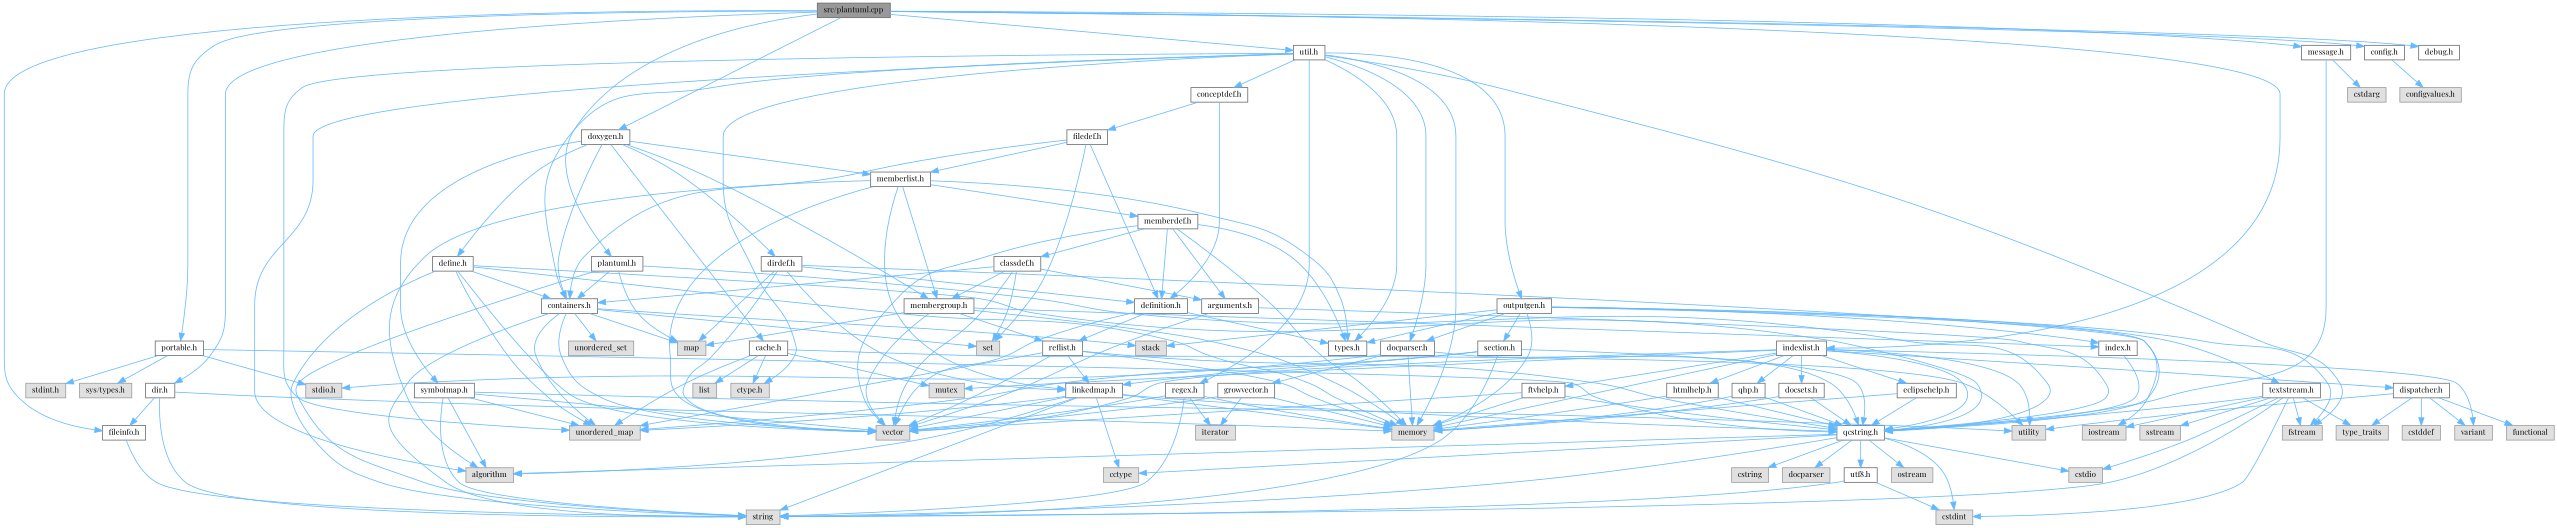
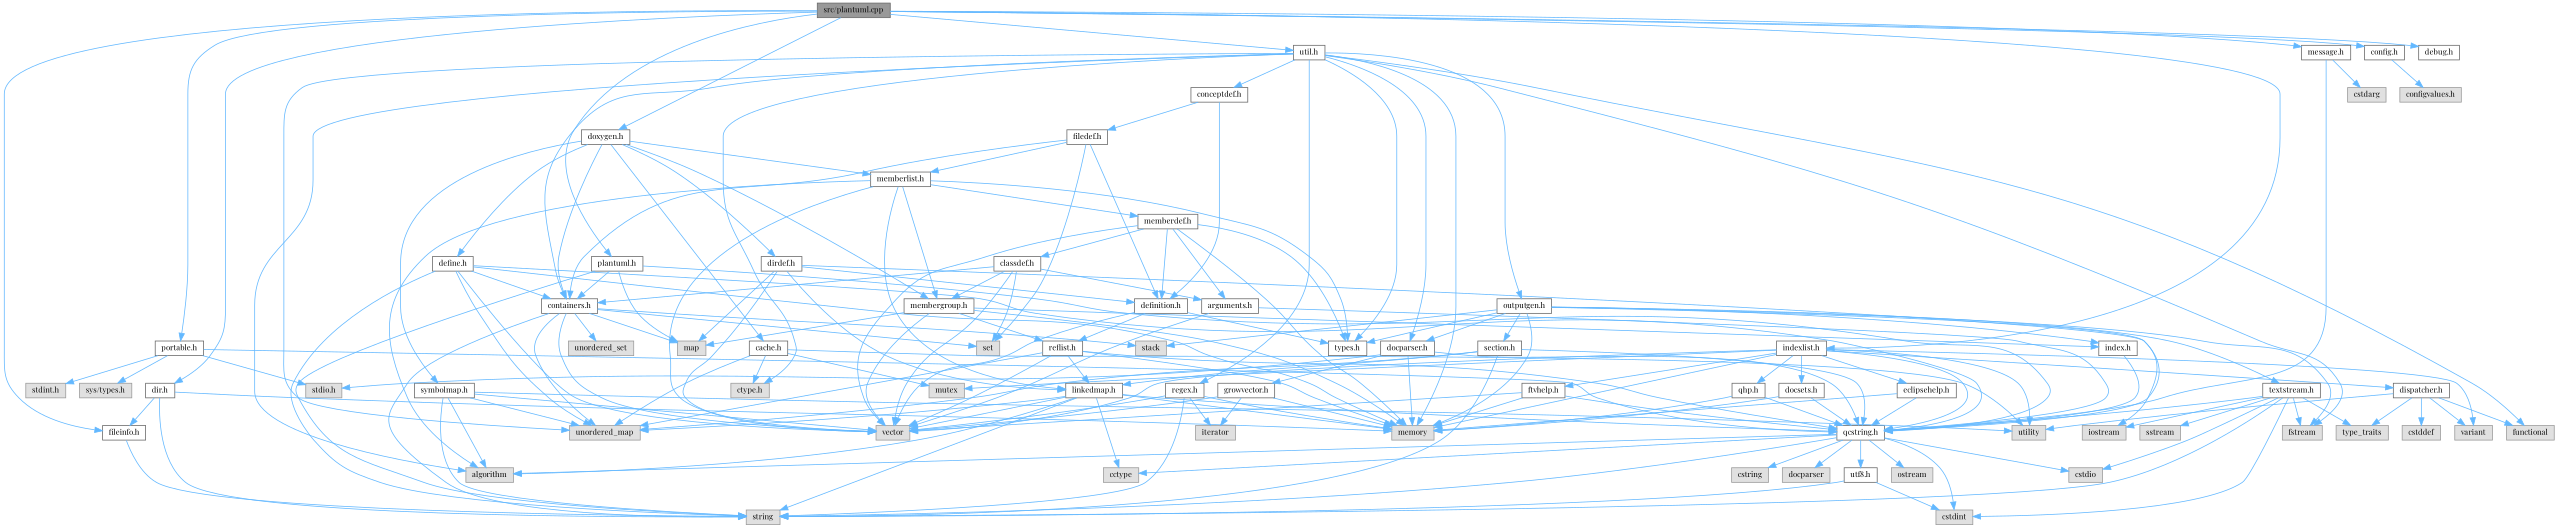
none -> (1945, 169)
(705, 391) -> none
(1692, 391) -> none
